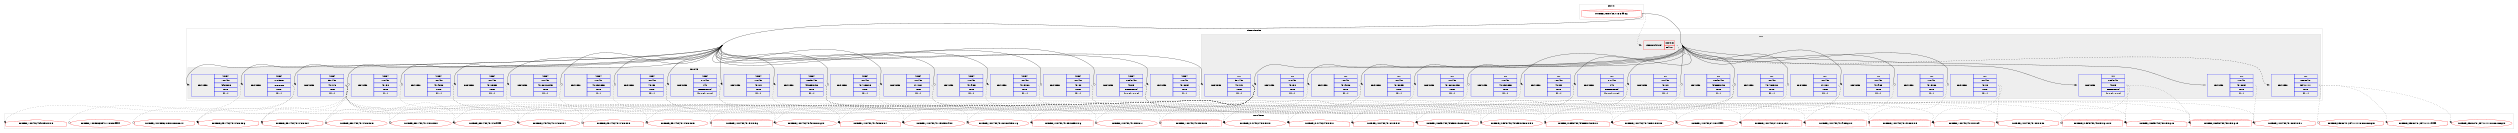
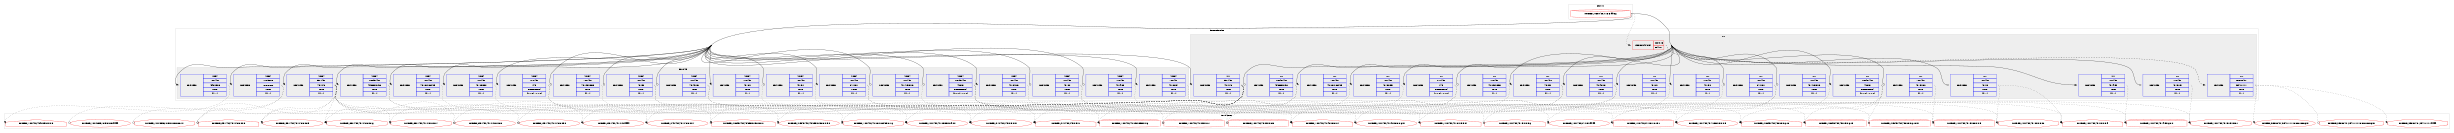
(100, 123) -> (100, 123)
(742, 123) -> (1515, 123)
(999, 123) -> (873, 123)
(1127, 123) -> (1194, 123)
(1448, 123) -> none
